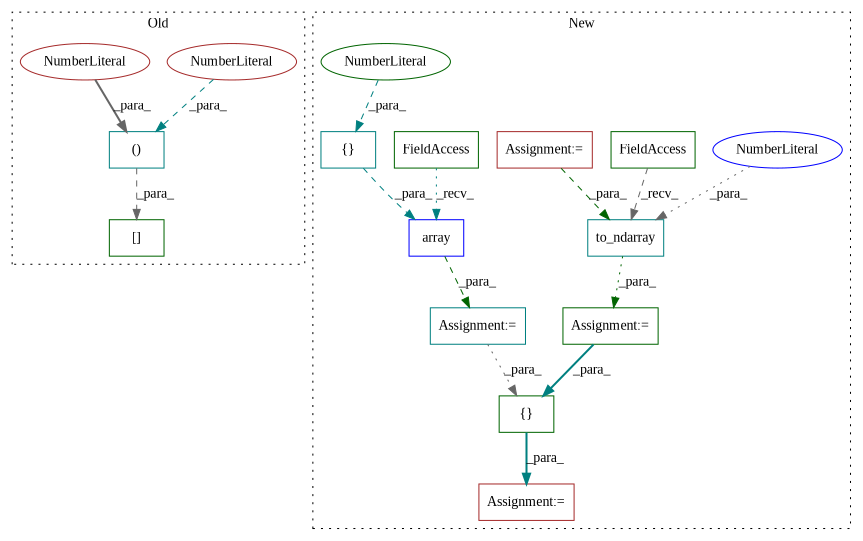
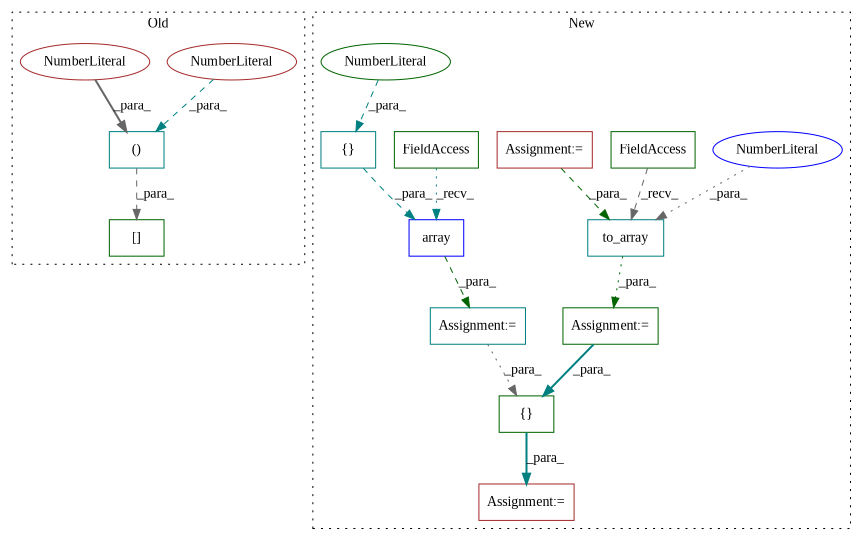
(626, 238) -> (626, 238)
